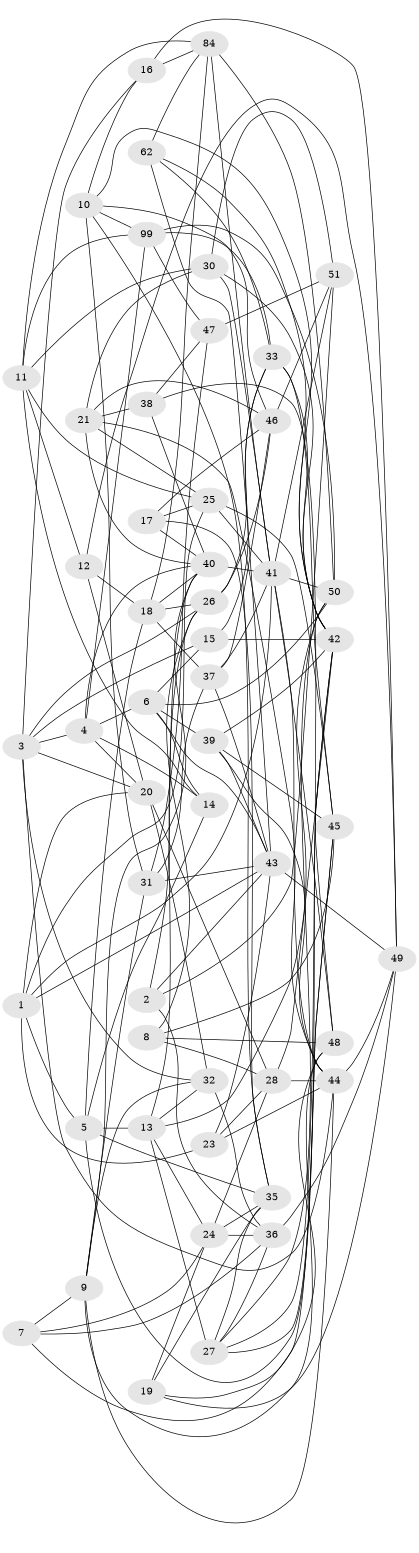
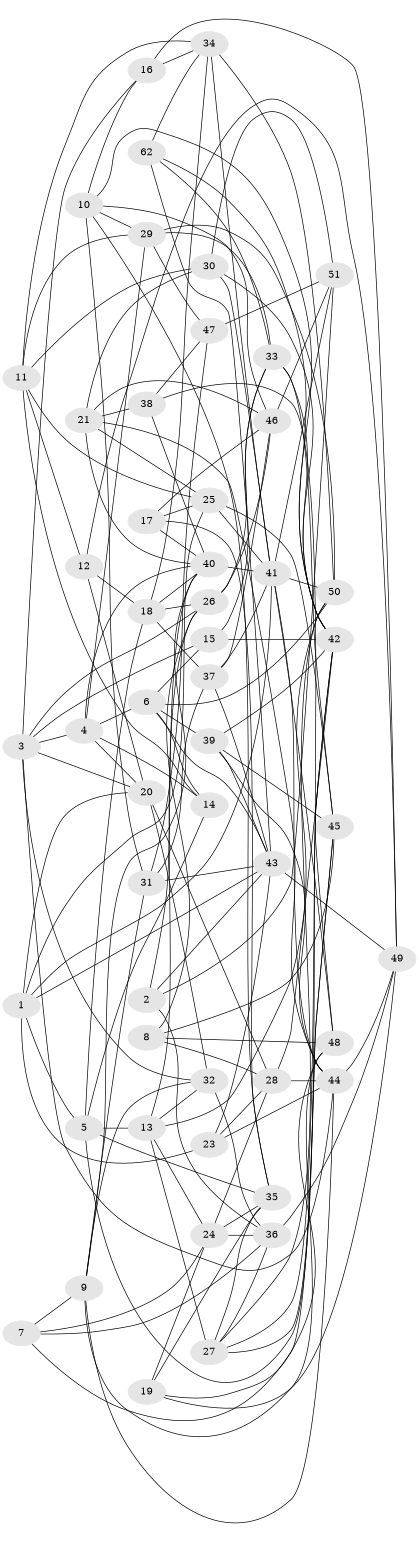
(209, 44) -> (209, 44)
(147, 235) -> (147, 235)
